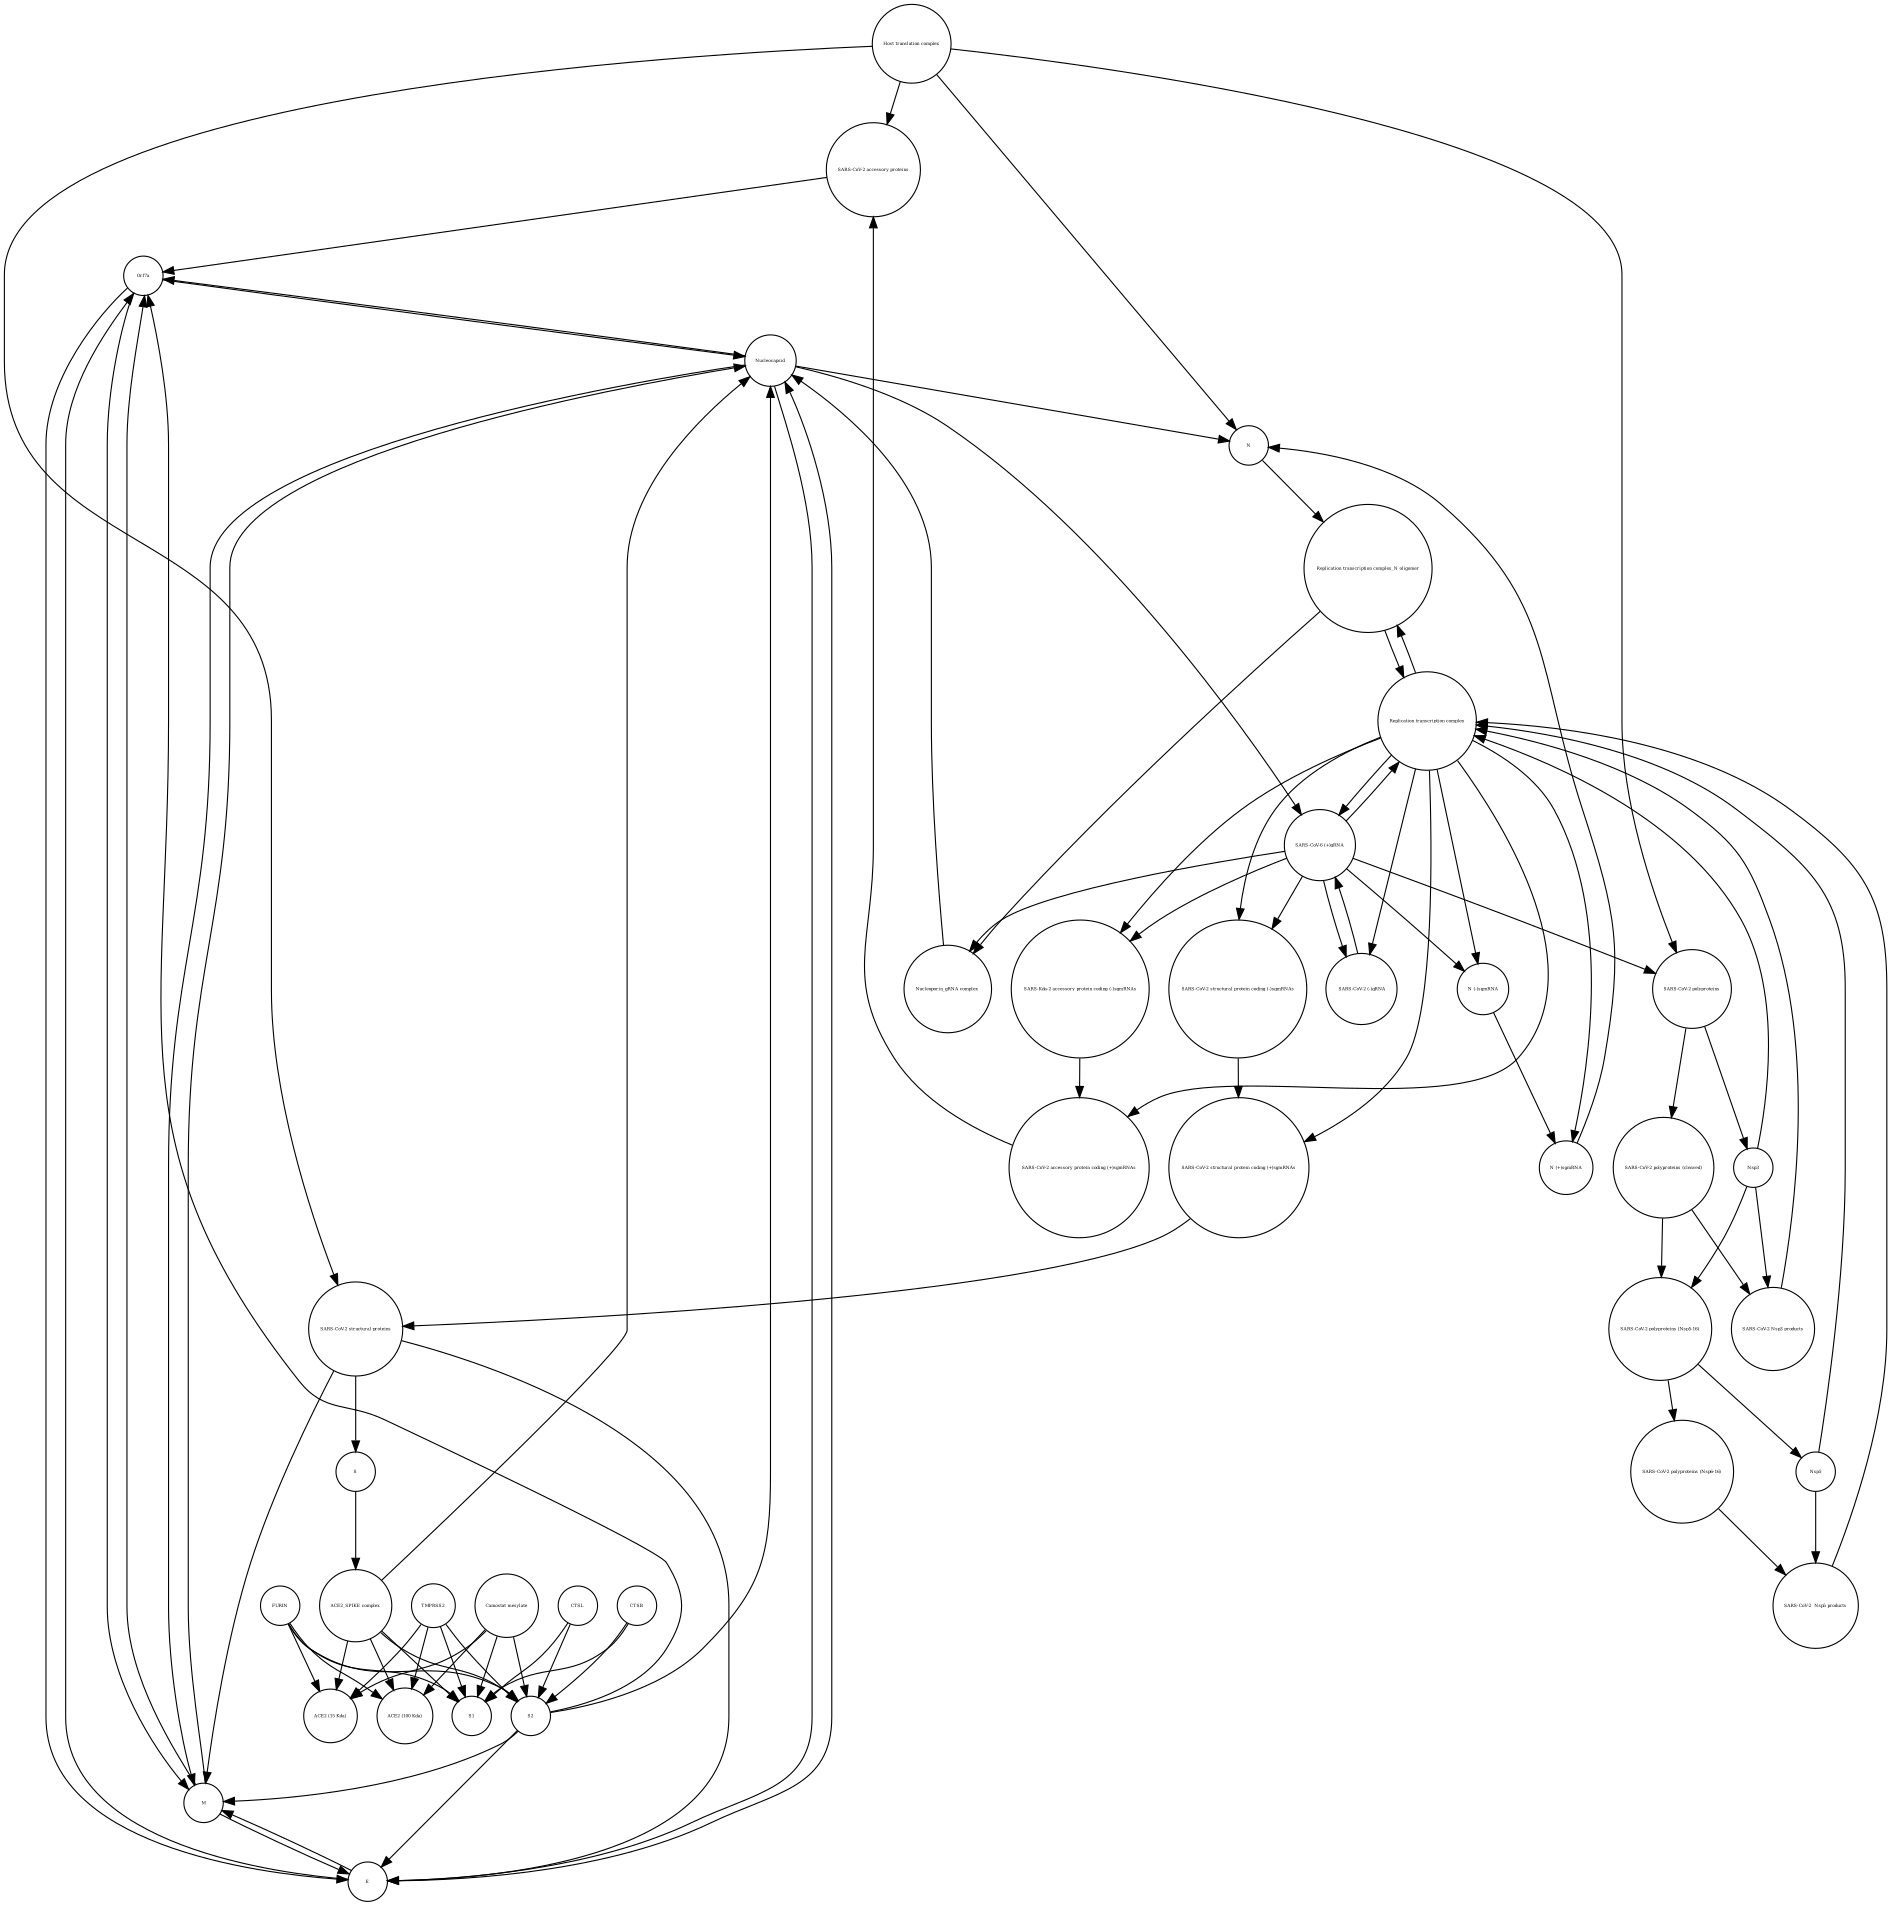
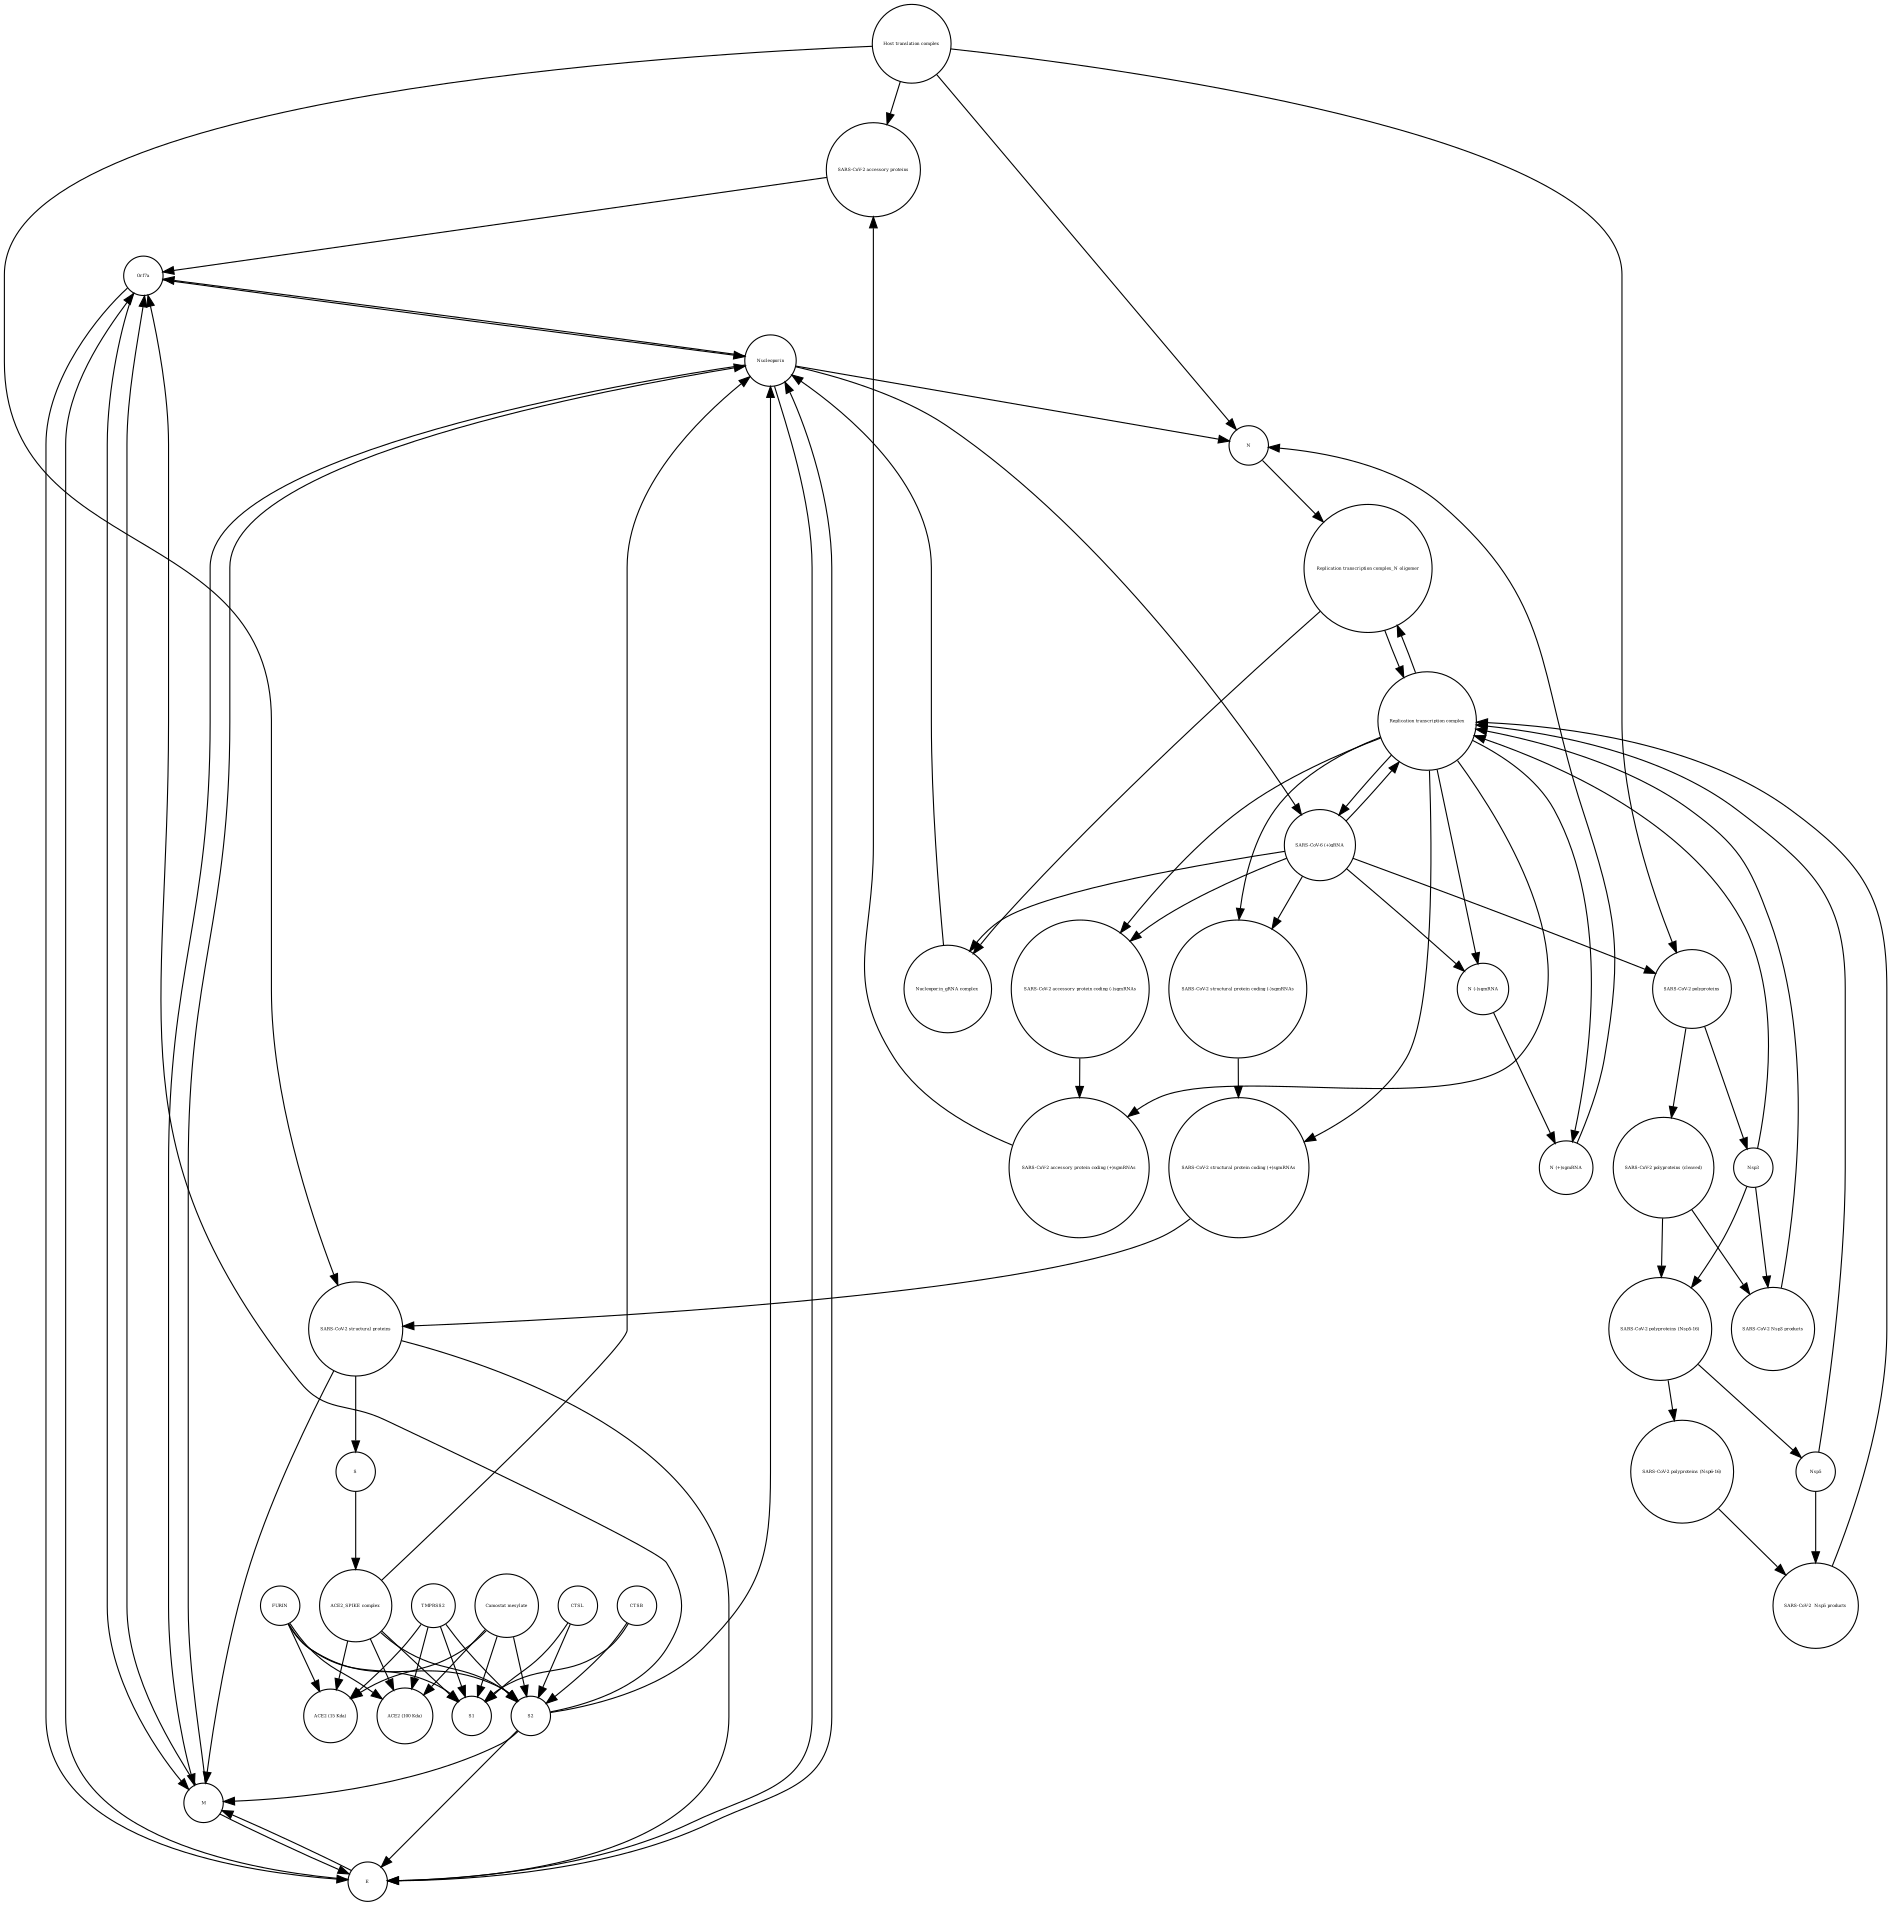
(770, 361) -> (770, 361)
(1080, 989) -> (1080, 989)
(1361, 989) -> none
